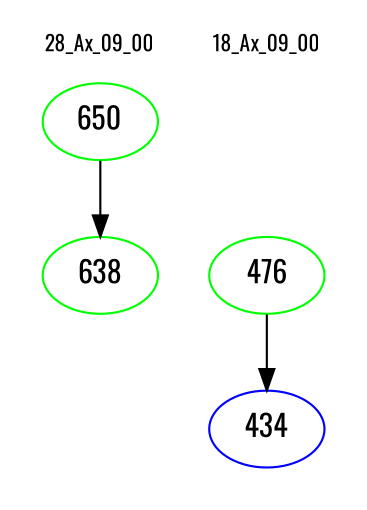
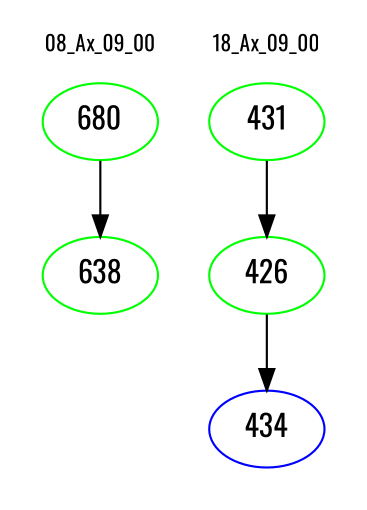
(100, 46) -> (100, 46)
(100, 122) -> (100, 122)
none -> (267, 122)
(267, 275) -> (267, 275)
